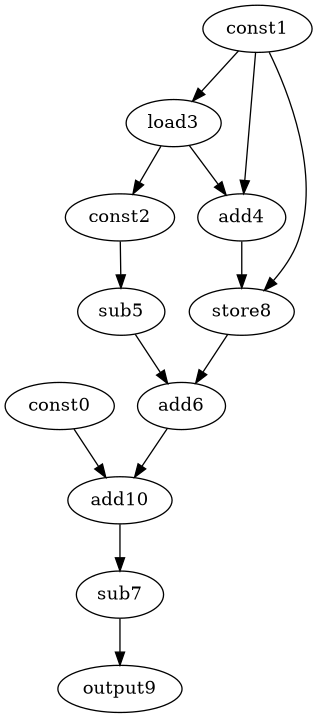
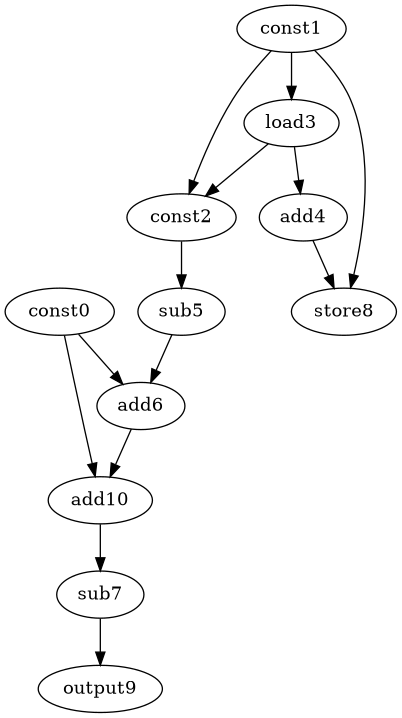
(250, 116) -> (225, 112)
(215, 353) -> (96, 354)
